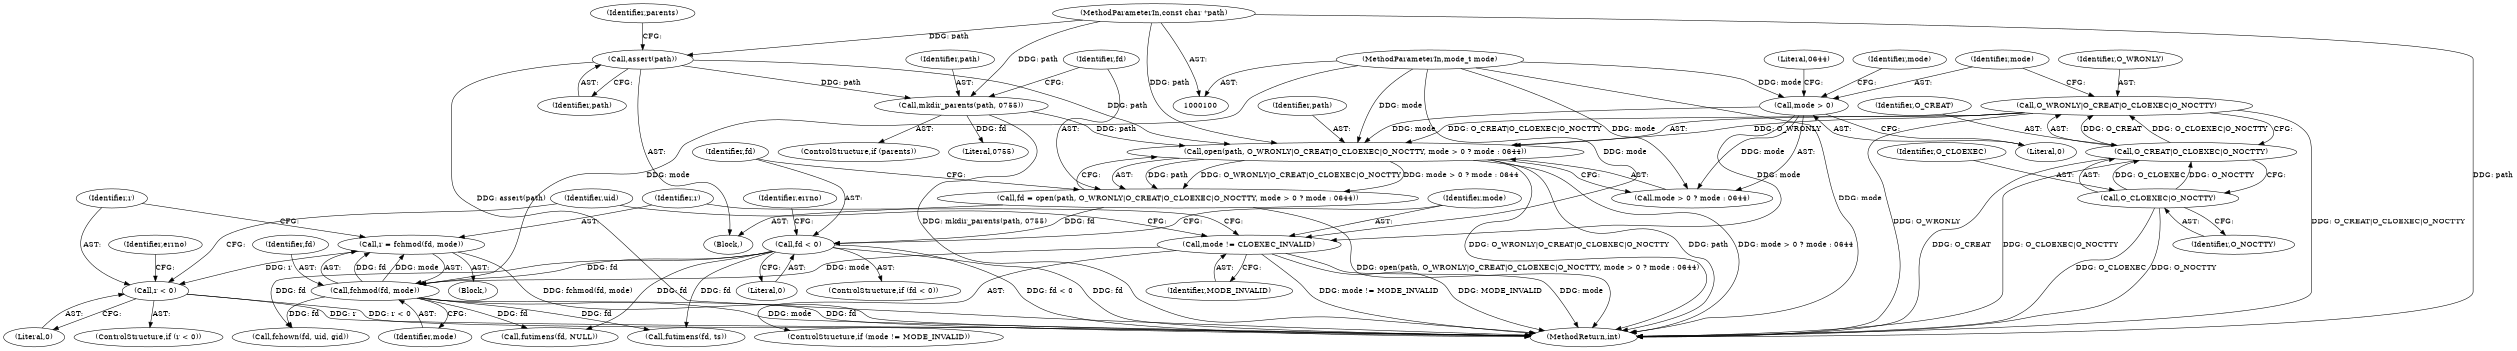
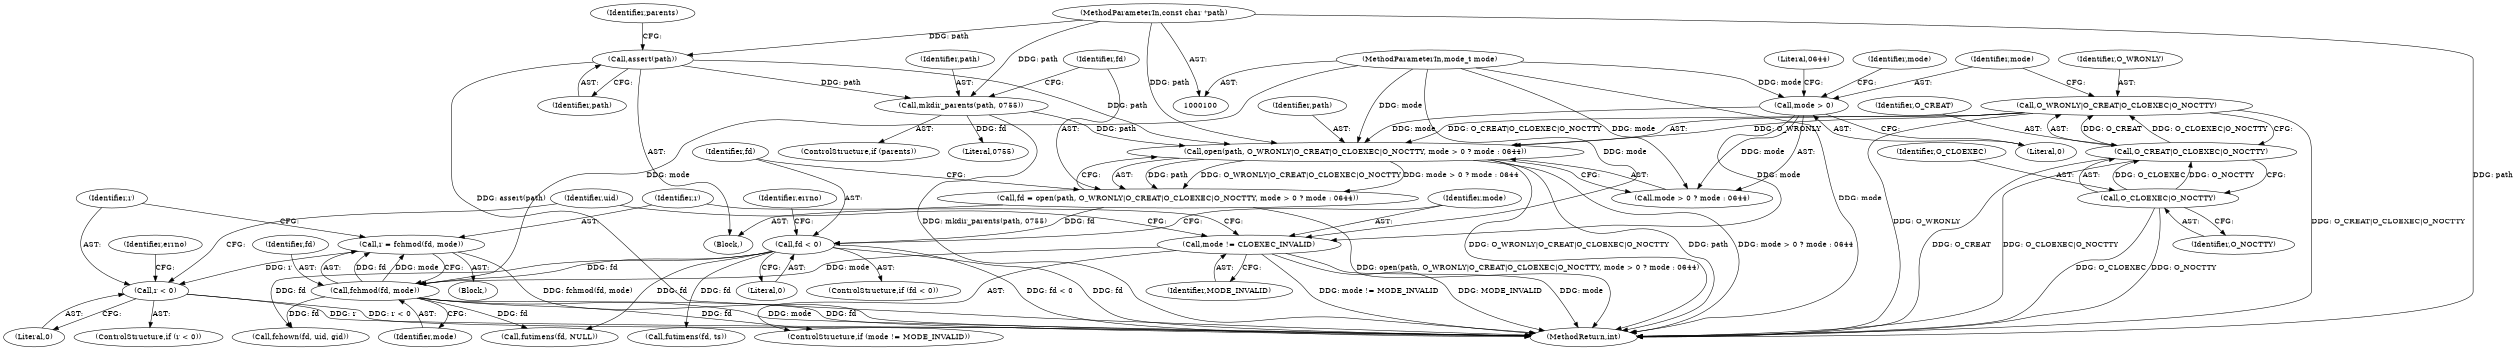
(455, 268) -> (455, 268)
(533, 310) -> (642, 312)
